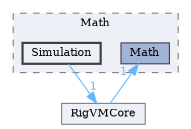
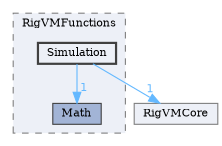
(96, 24) -> (69, 24)
(121, 88) -> (77, 78)
